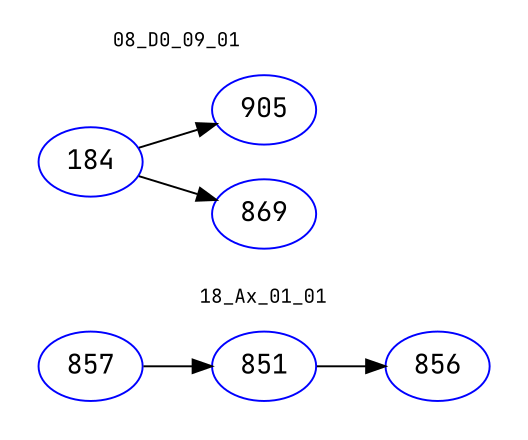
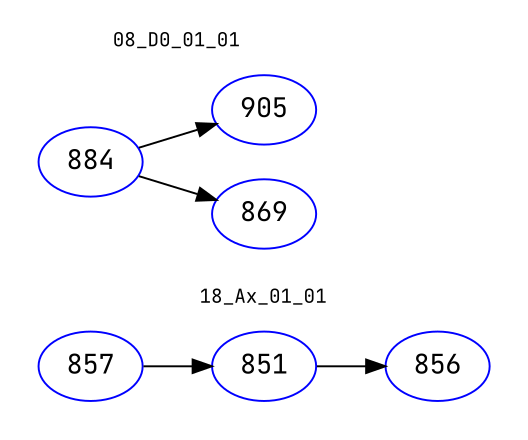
(177, 41) -> (177, 41)
(91, 162) -> (91, 162)
